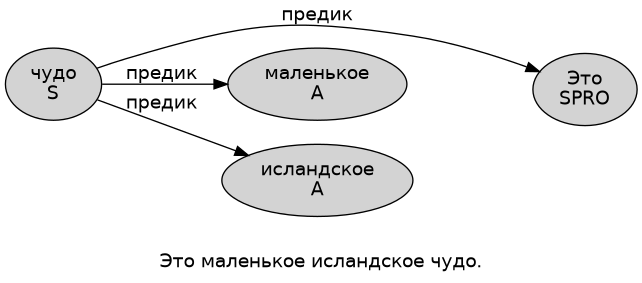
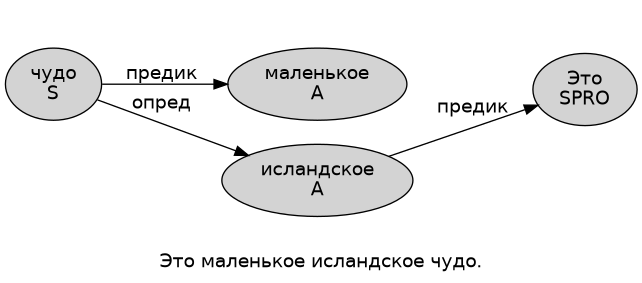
(312, 26) -> (457, 133)
(162, 104) -> (162, 104)
